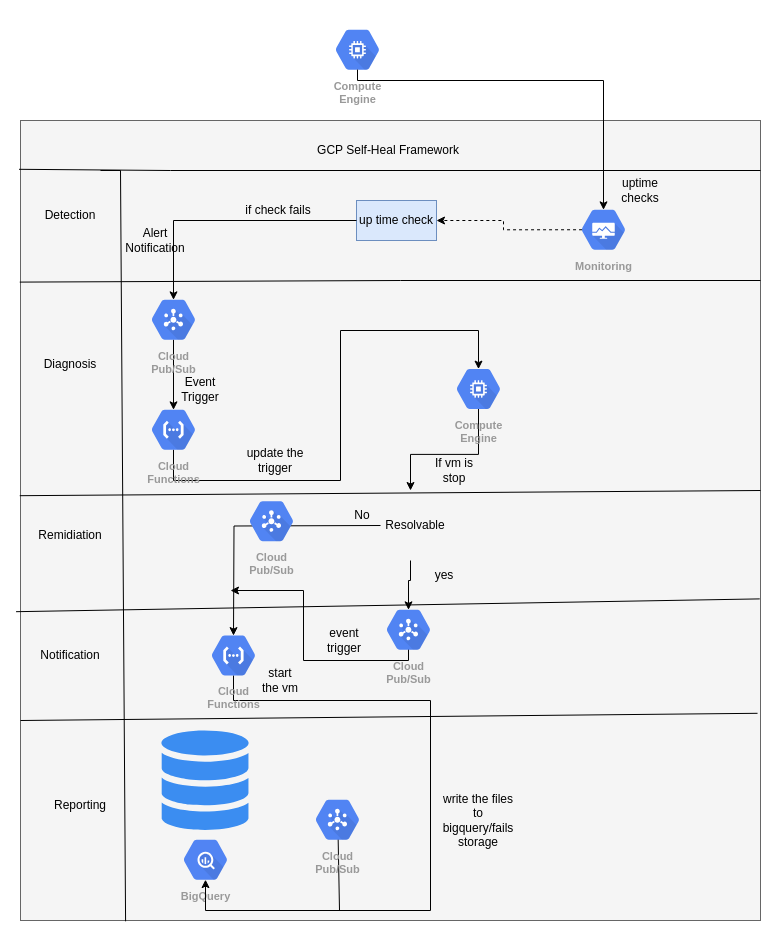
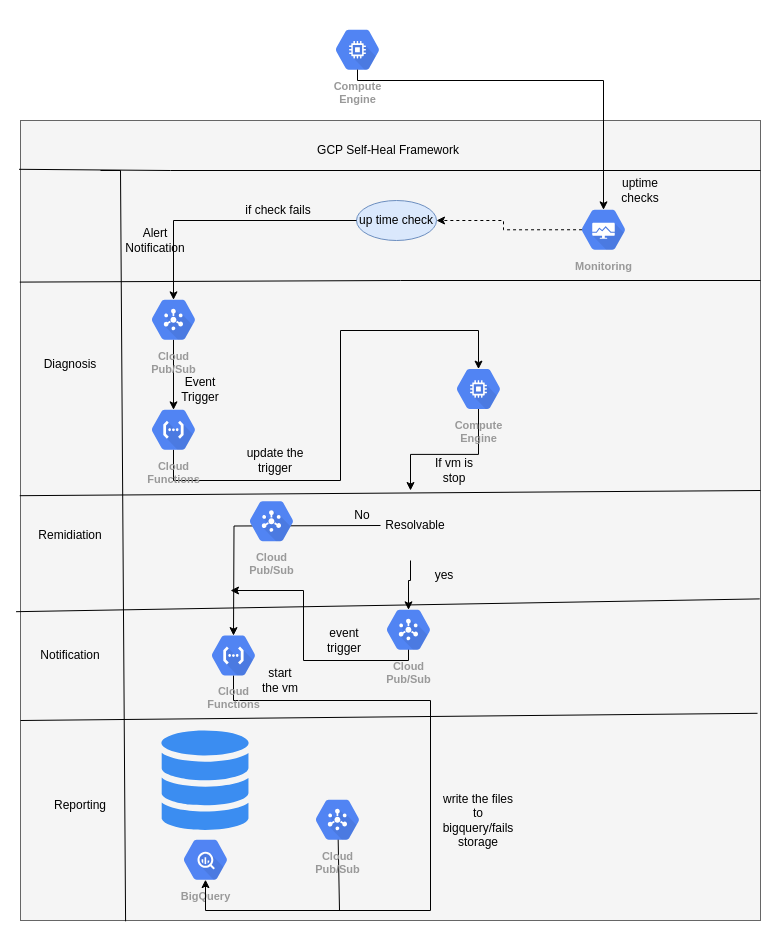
(71, 216) -> none
(397, 221) -> (397, 221)
